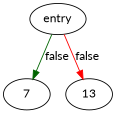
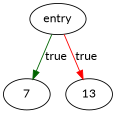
(57, 57) -> (56, 57)
(87, 57) -> (87, 57)
